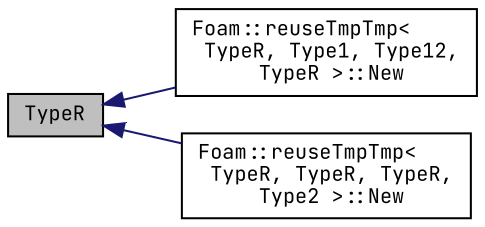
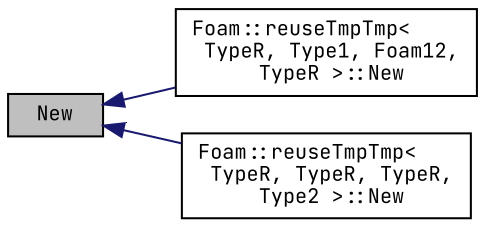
(326, 53) -> (326, 53)
(56, 115) -> (56, 115)
